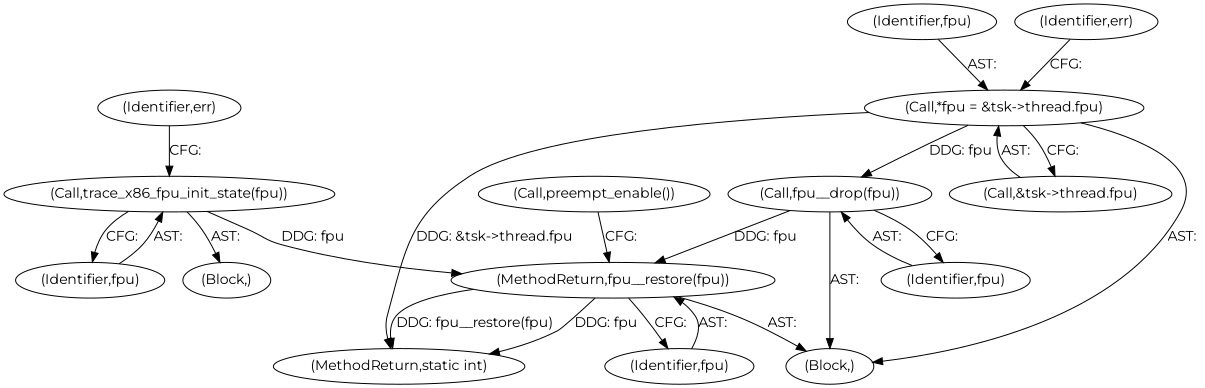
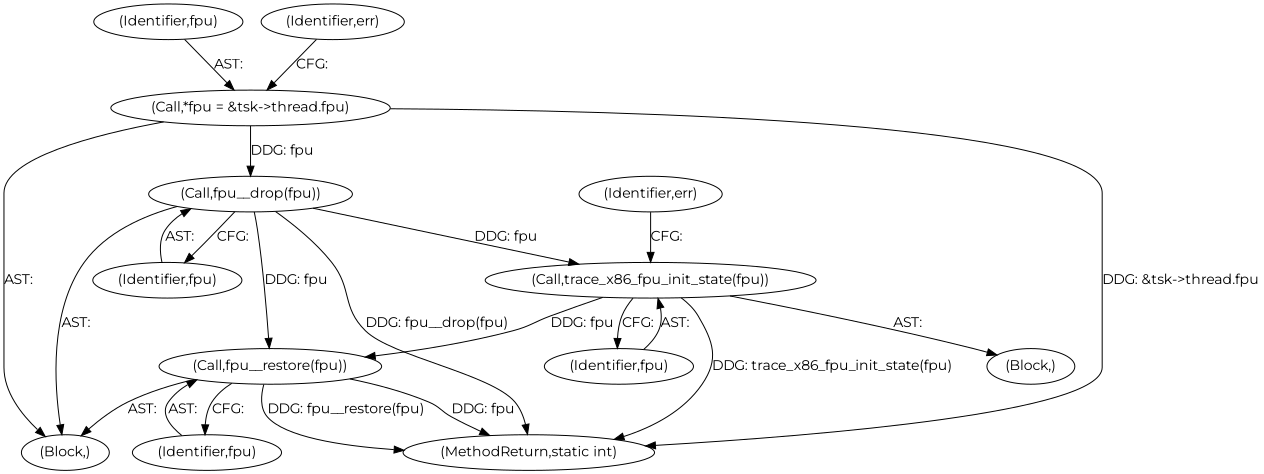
(594, 194) -> none
(1061, 194) -> none
none -> (441, 235)
(613, 280) -> (270, 366)
none -> (381, 342)
none -> (703, 383)
